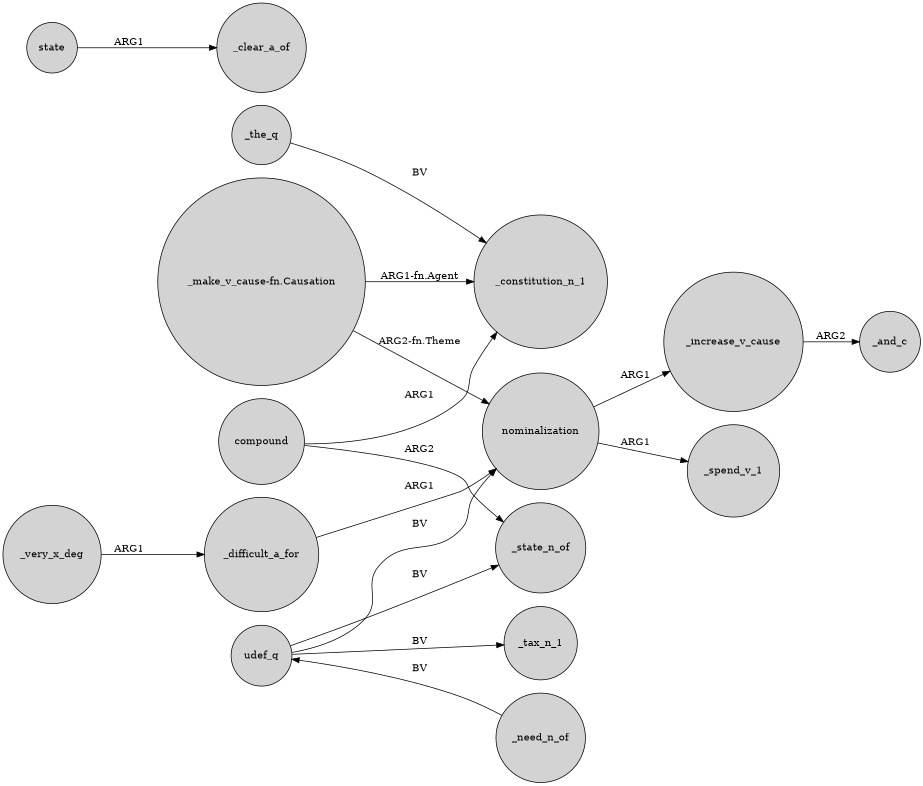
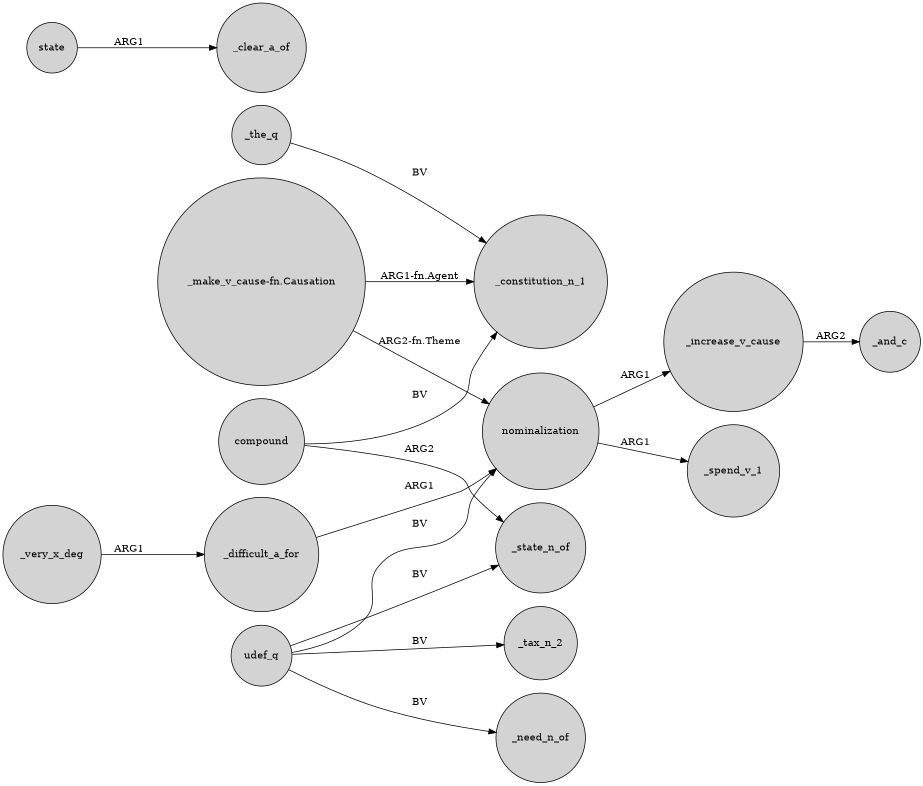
(420, 395) -> (420, 395)
(541, 643) -> (541, 643)
(403, 680) -> (386, 710)
